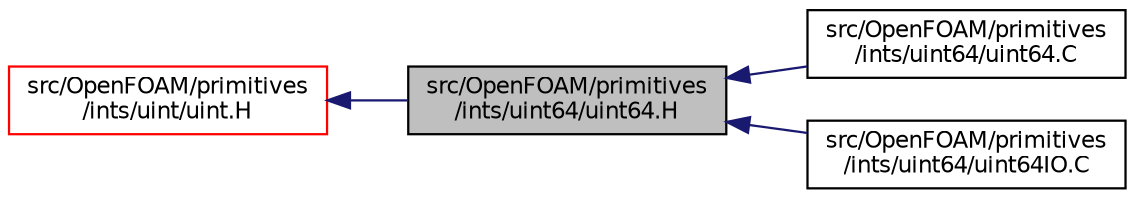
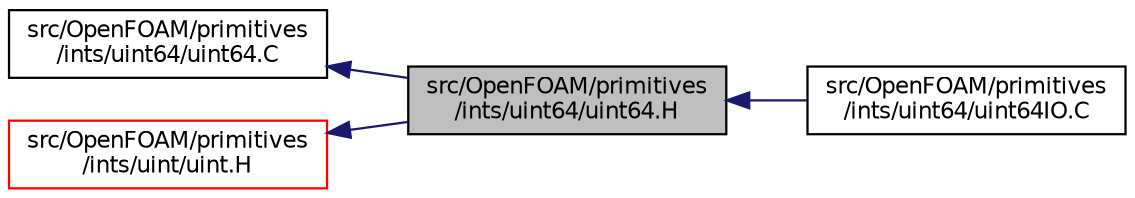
(778, 71) -> (379, 74)
